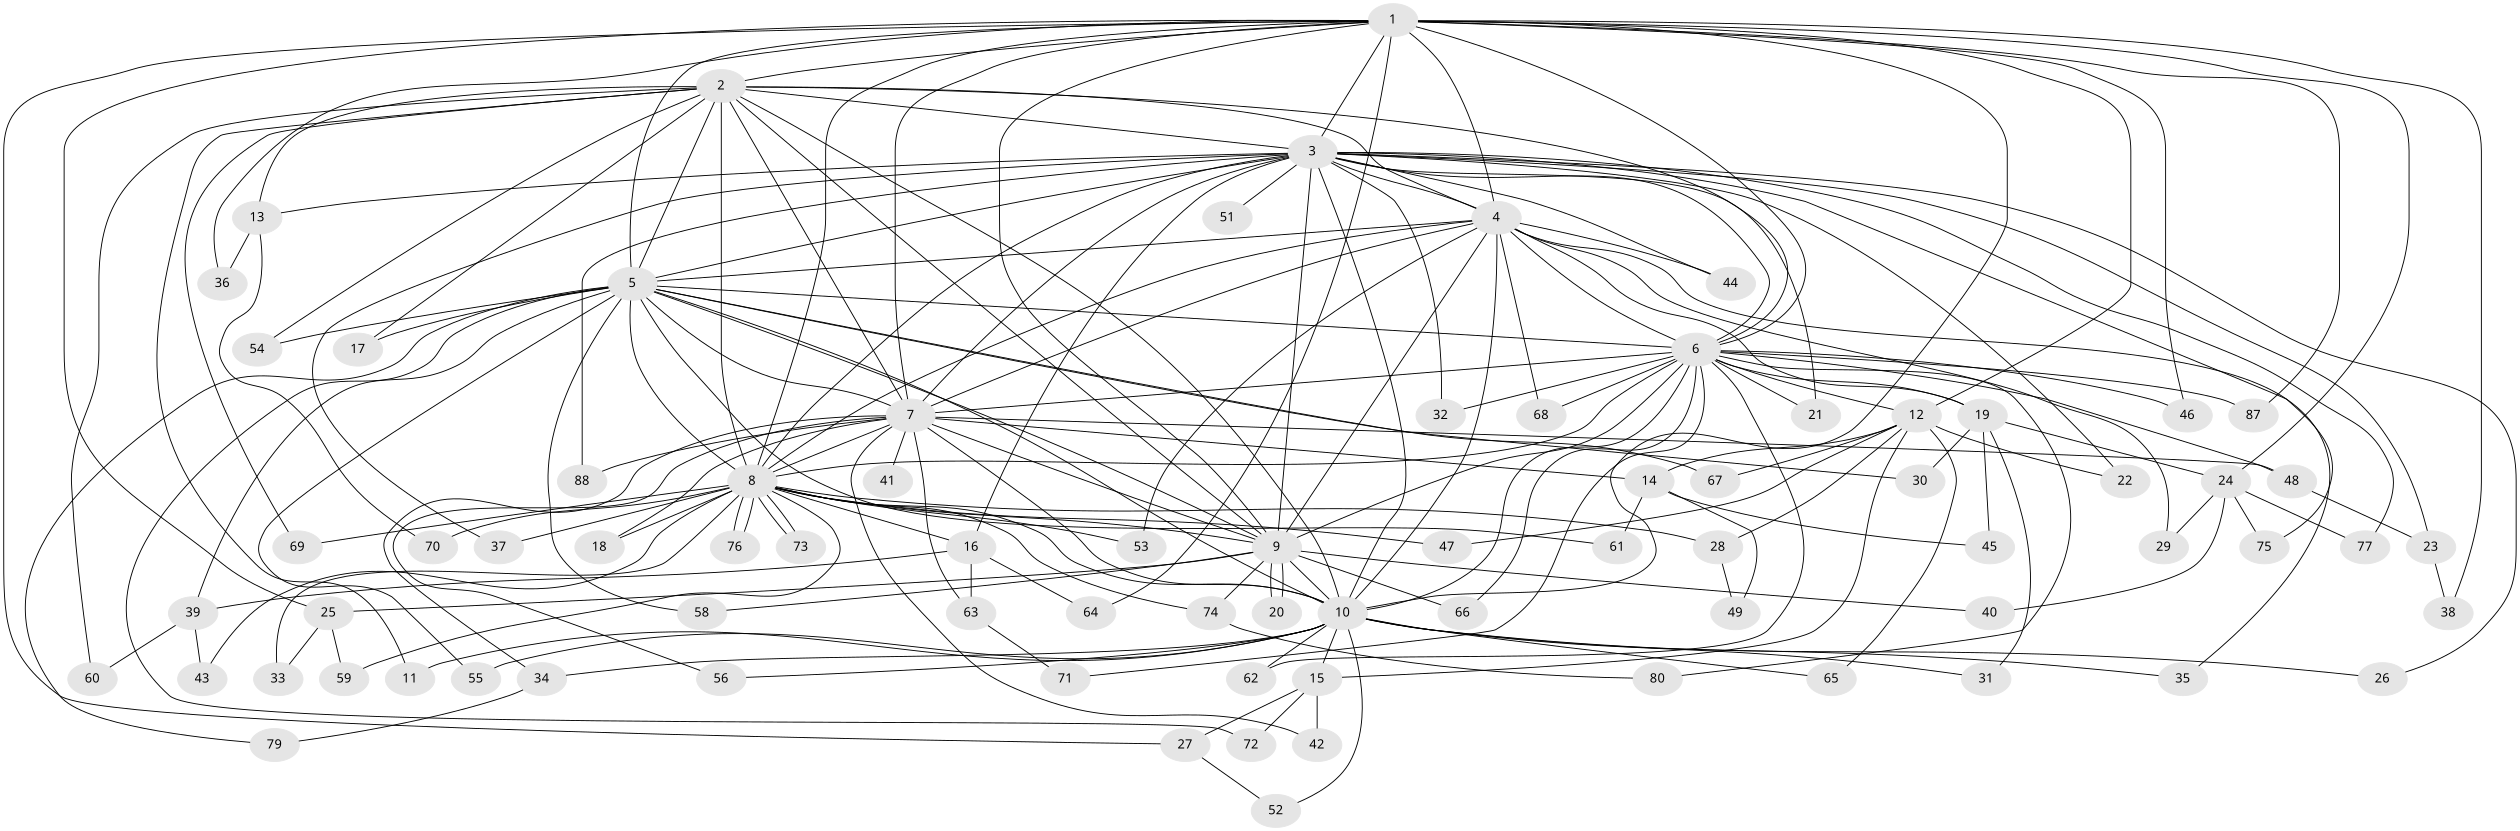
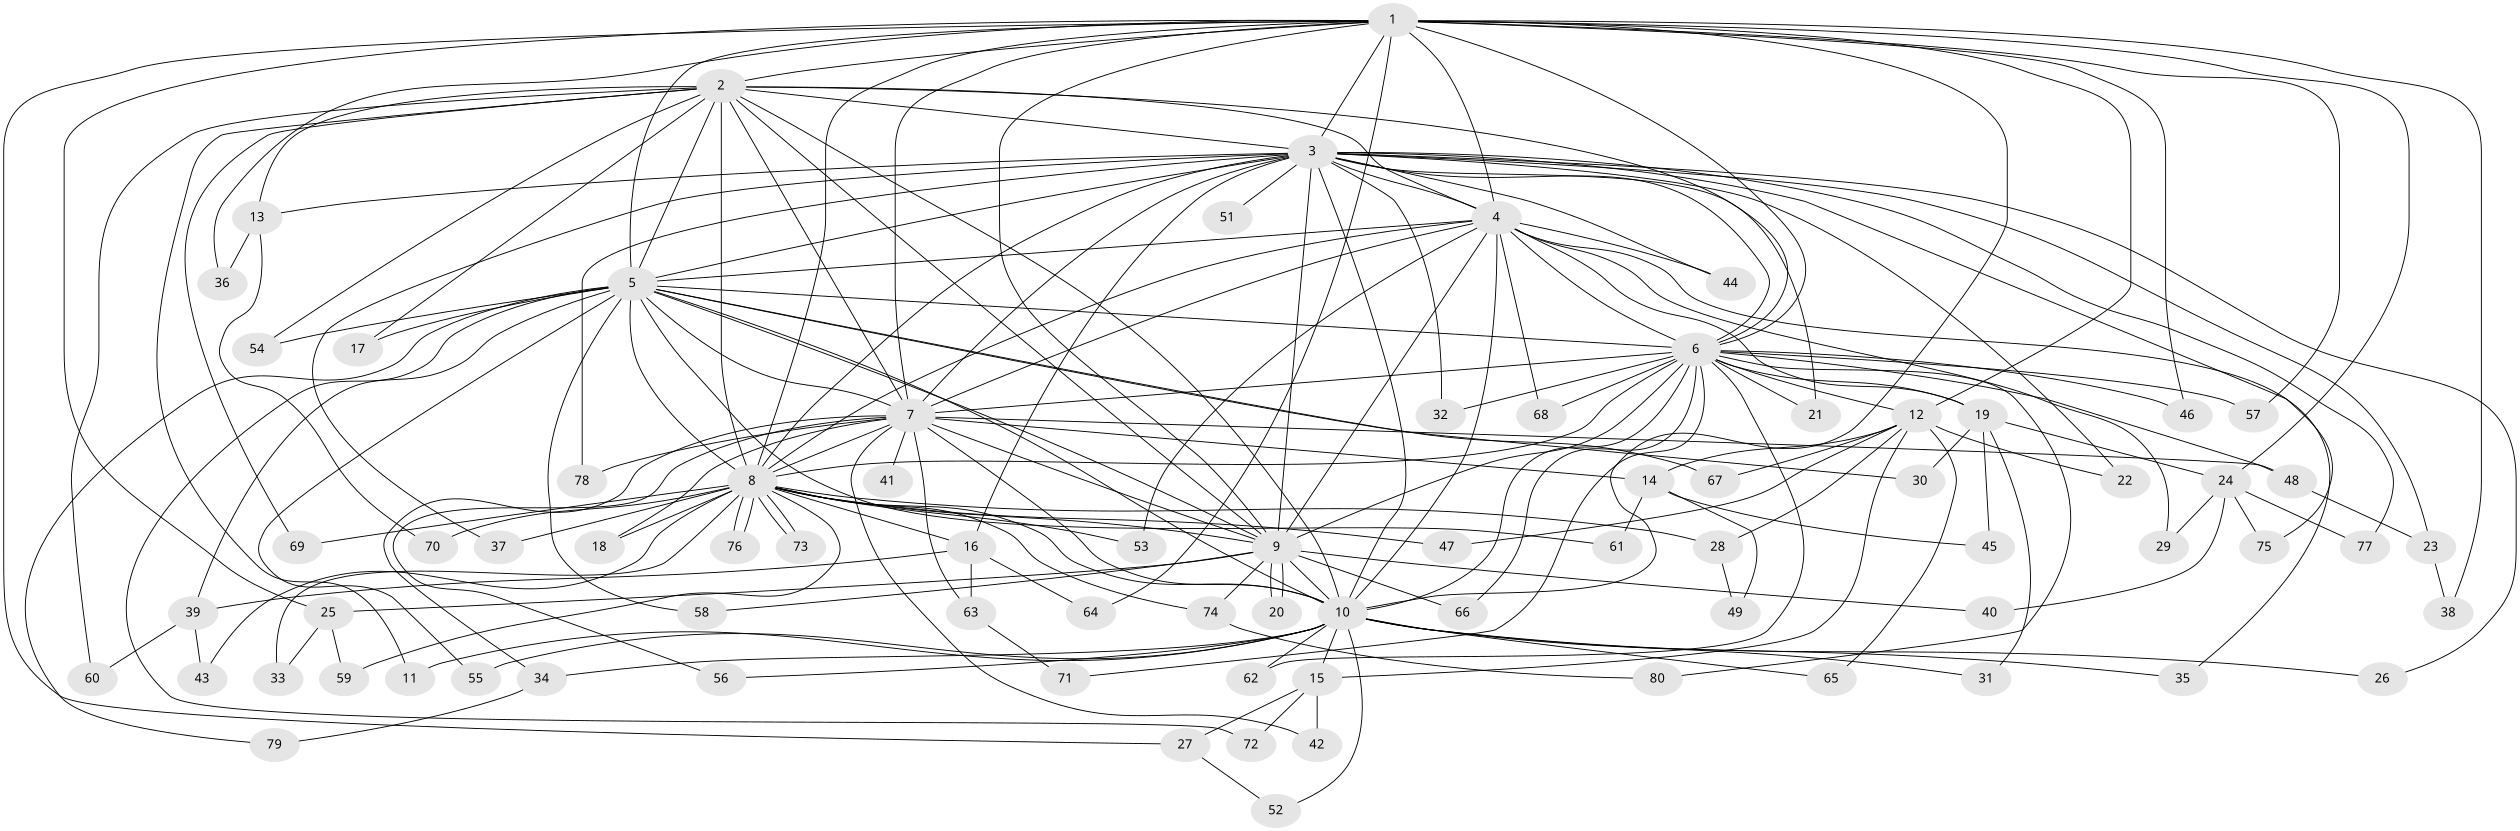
(2254, 416) -> (2254, 416)
(582, 481) -> (582, 481)
